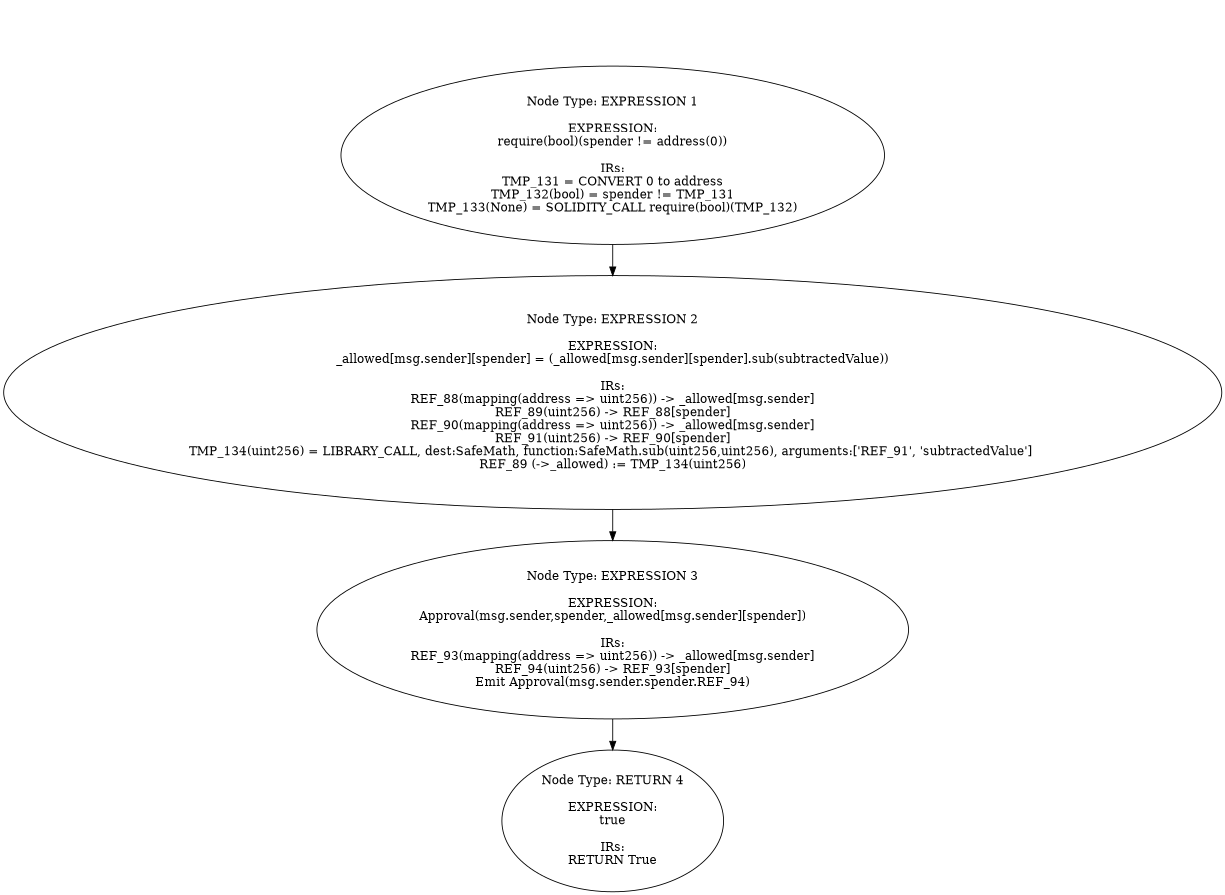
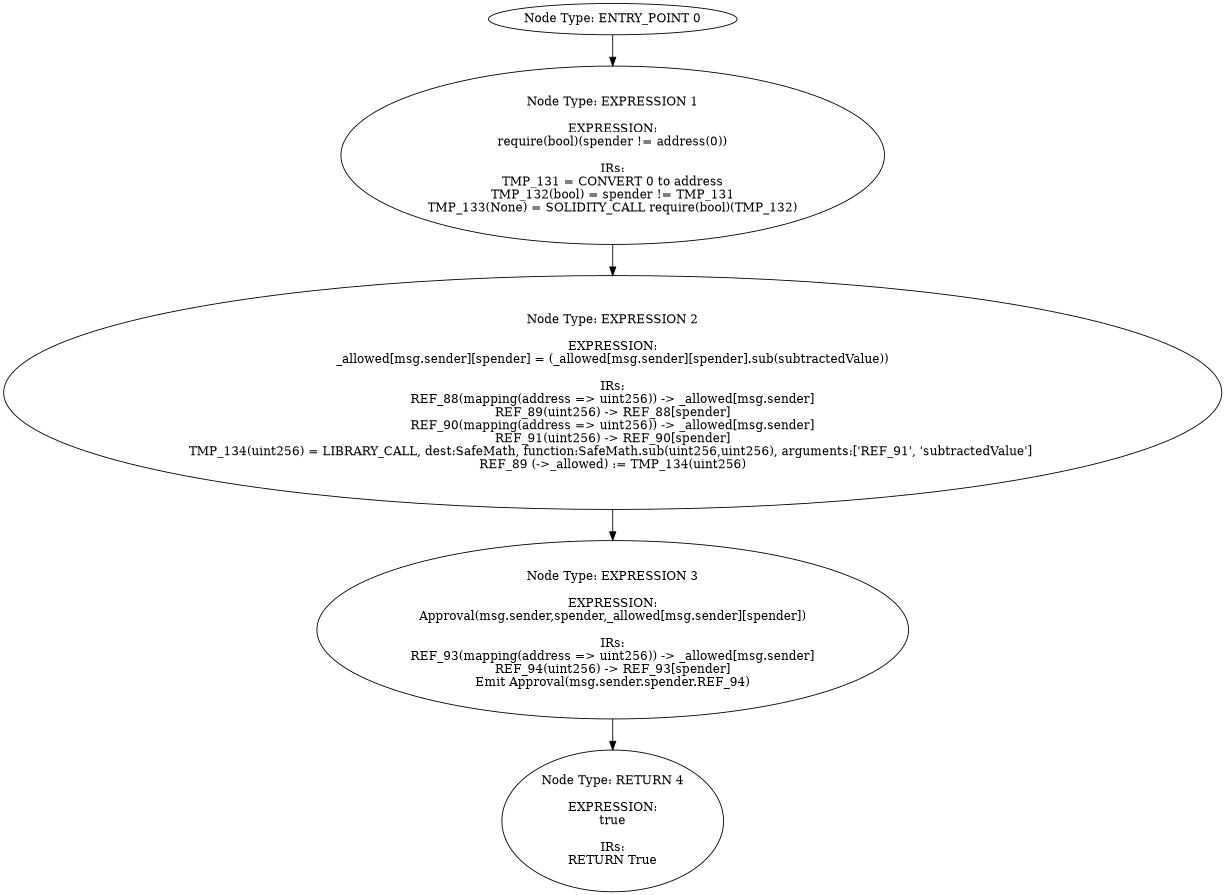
none -> (613, 19)
